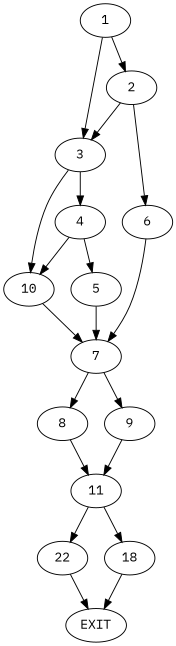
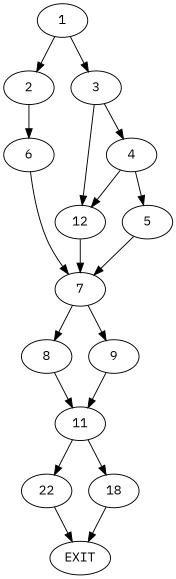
(109, 118) -> none
(29, 289) -> (80, 222)
